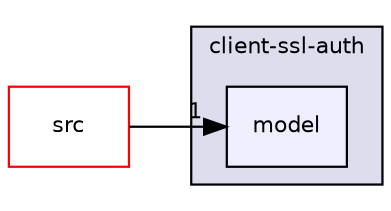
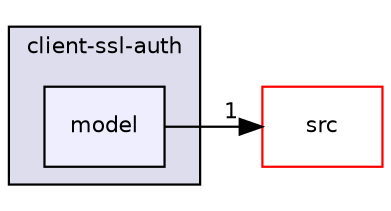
(167, 127) -> (215, 127)
